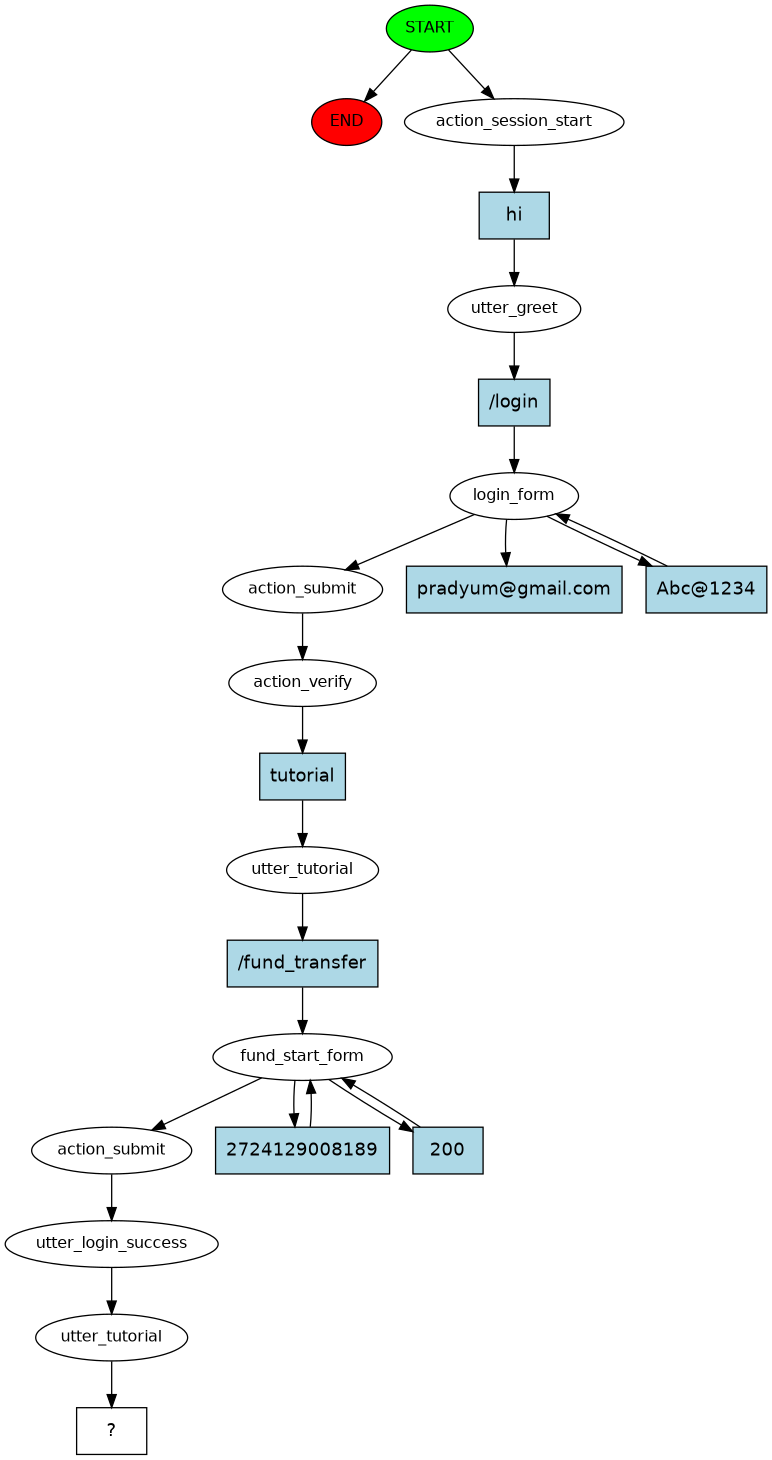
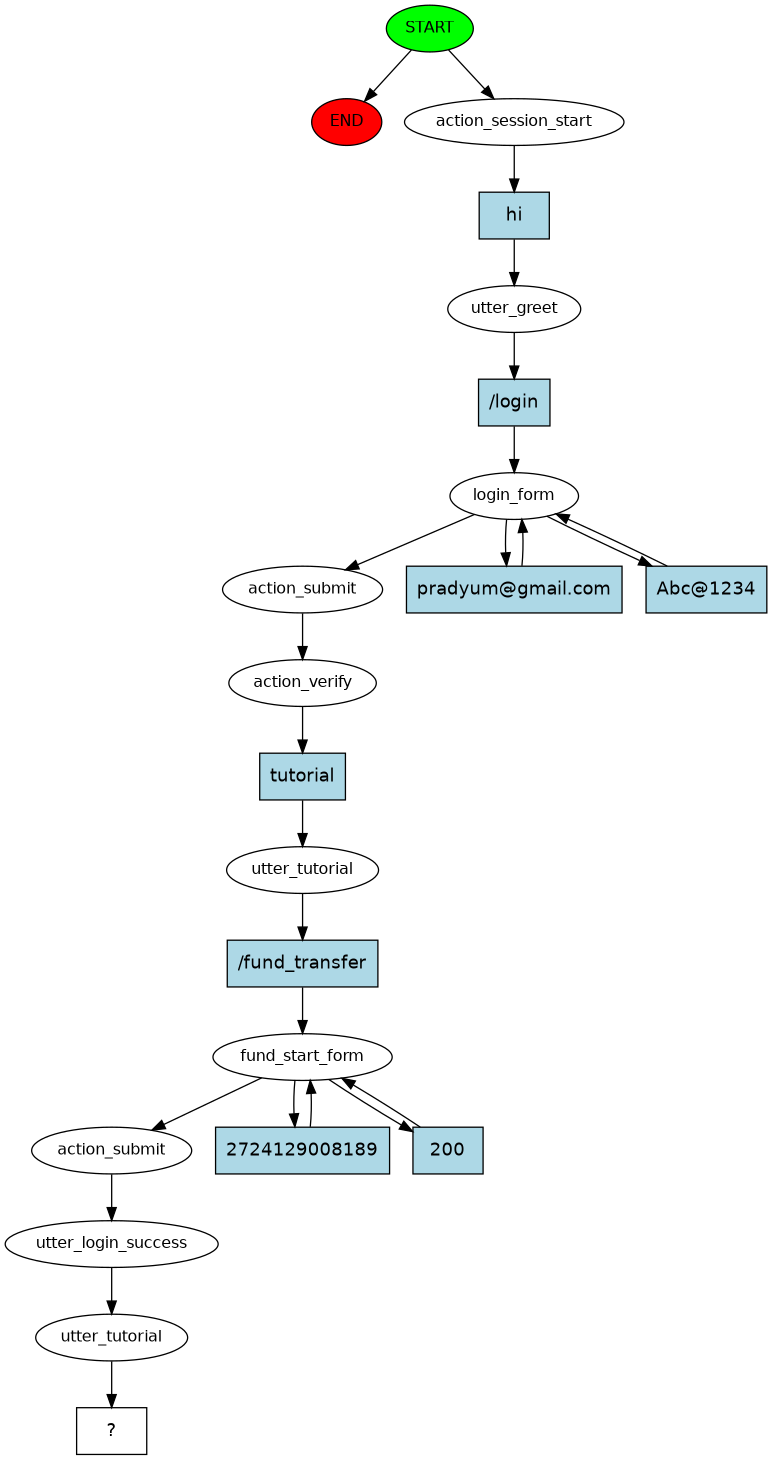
none -> (523, 549)
